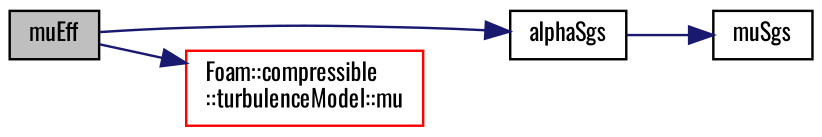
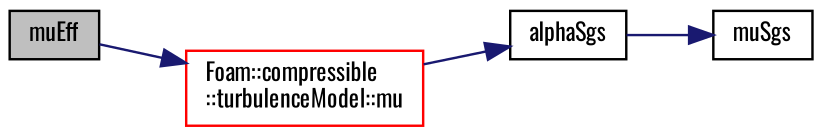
(292, 26) -> (455, 58)
